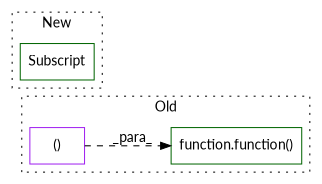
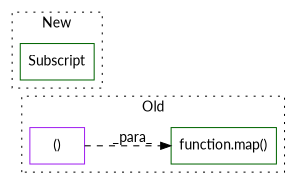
(236, 146) -> (224, 146)
